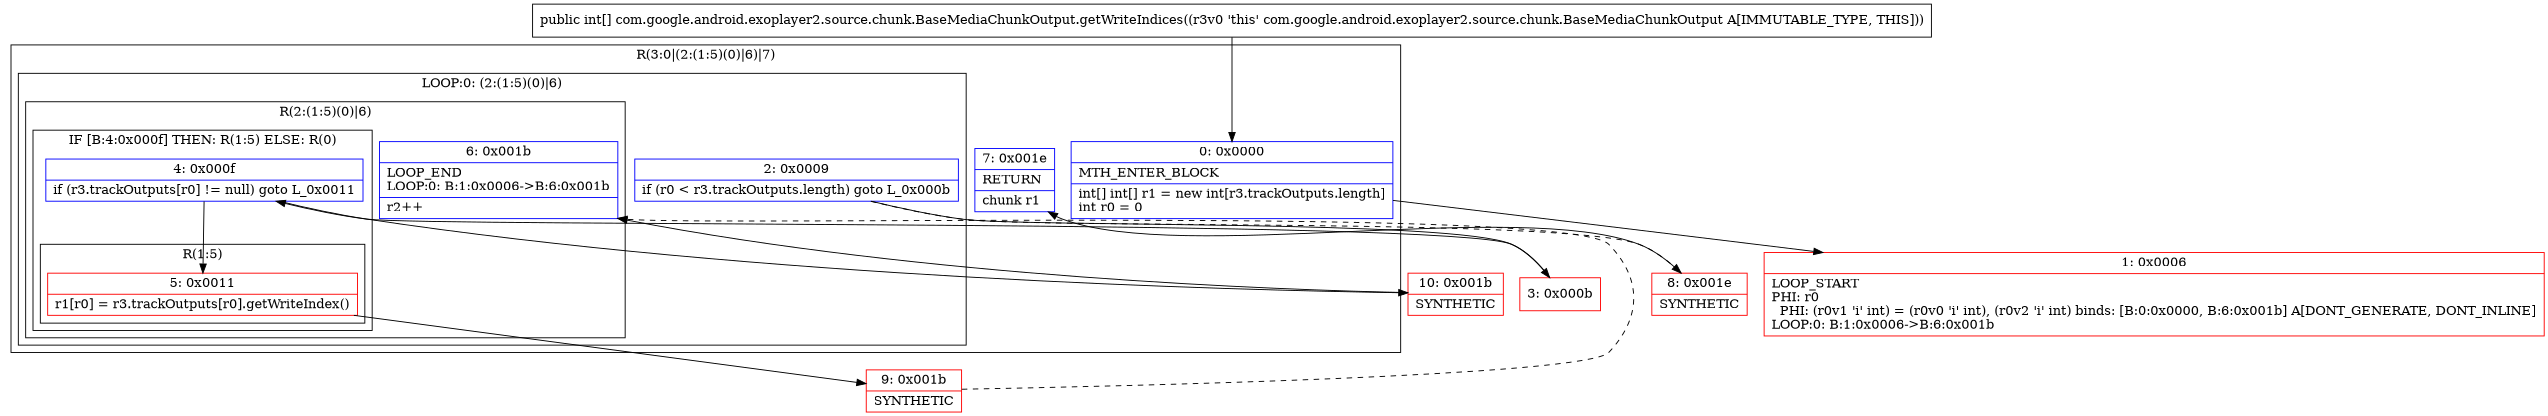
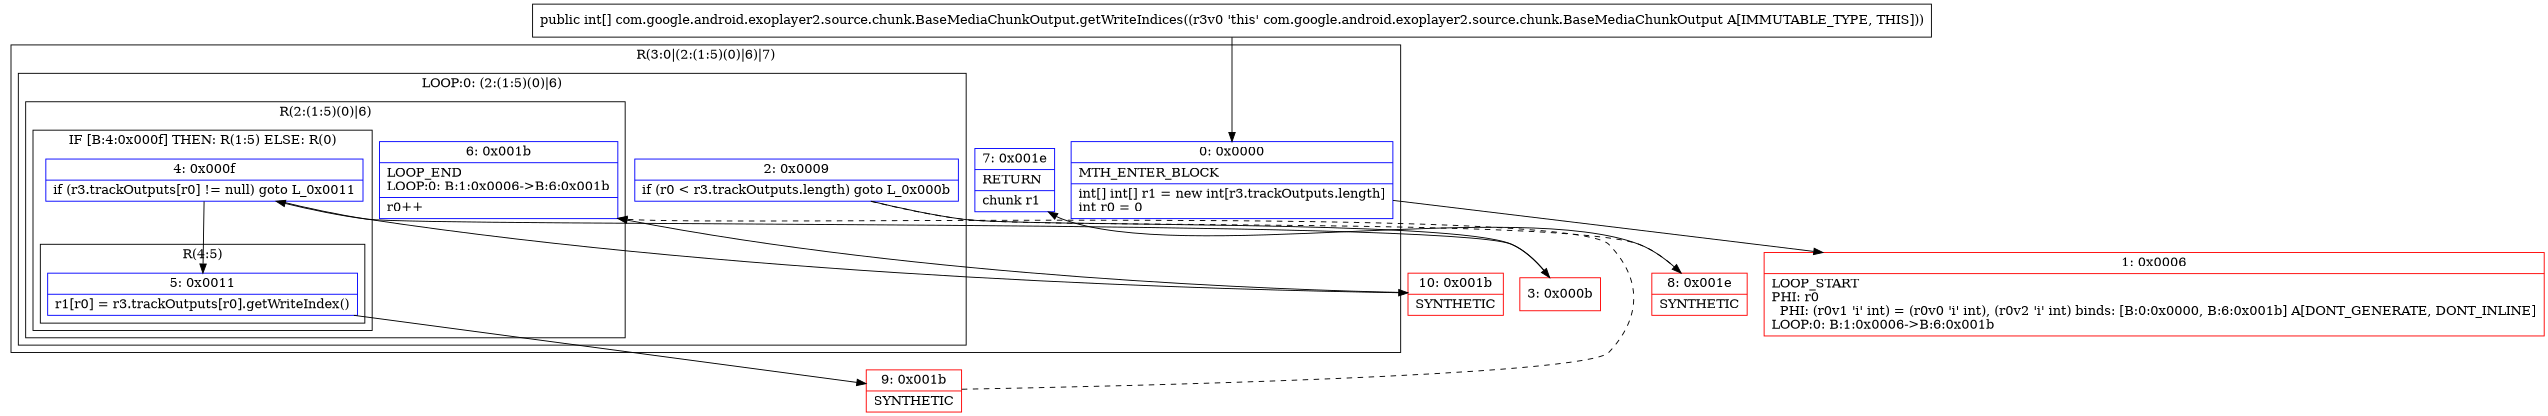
(405, 208) -> (405, 208)
(203, 255) -> (203, 255)
(203, 294) -> (203, 294)
